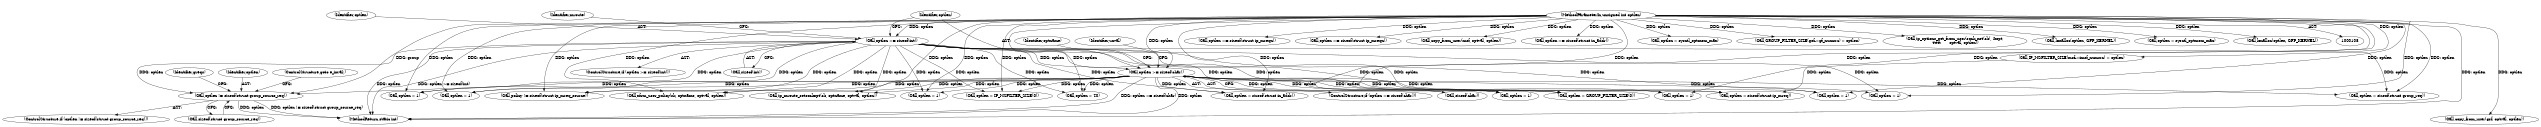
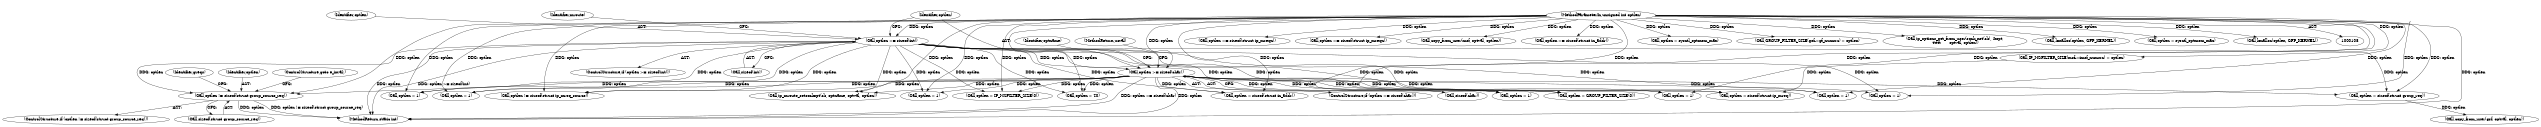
(2118, 17) -> (2434, 107)
(1105, 41) -> (1105, 41)
(408, 58) -> (408, 58)
(544, 96) -> (544, 96)
(677, 96) -> none
(230, 108) -> (230, 108)
